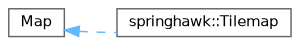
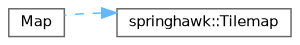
(98, 32) -> (83, 14)
